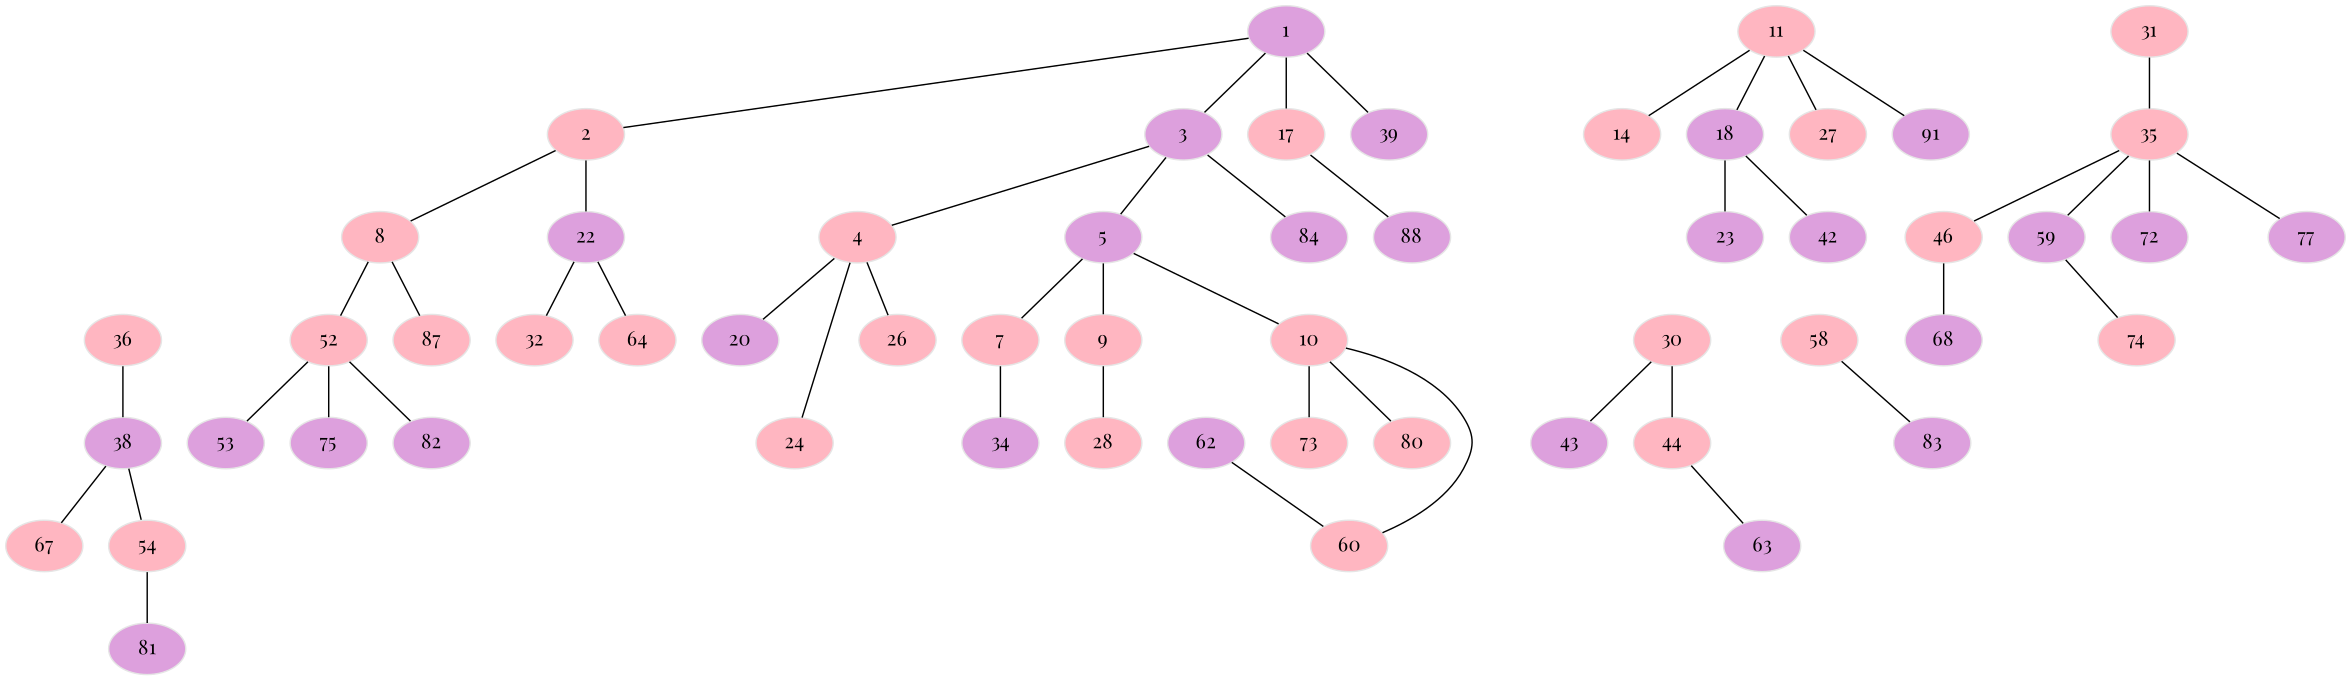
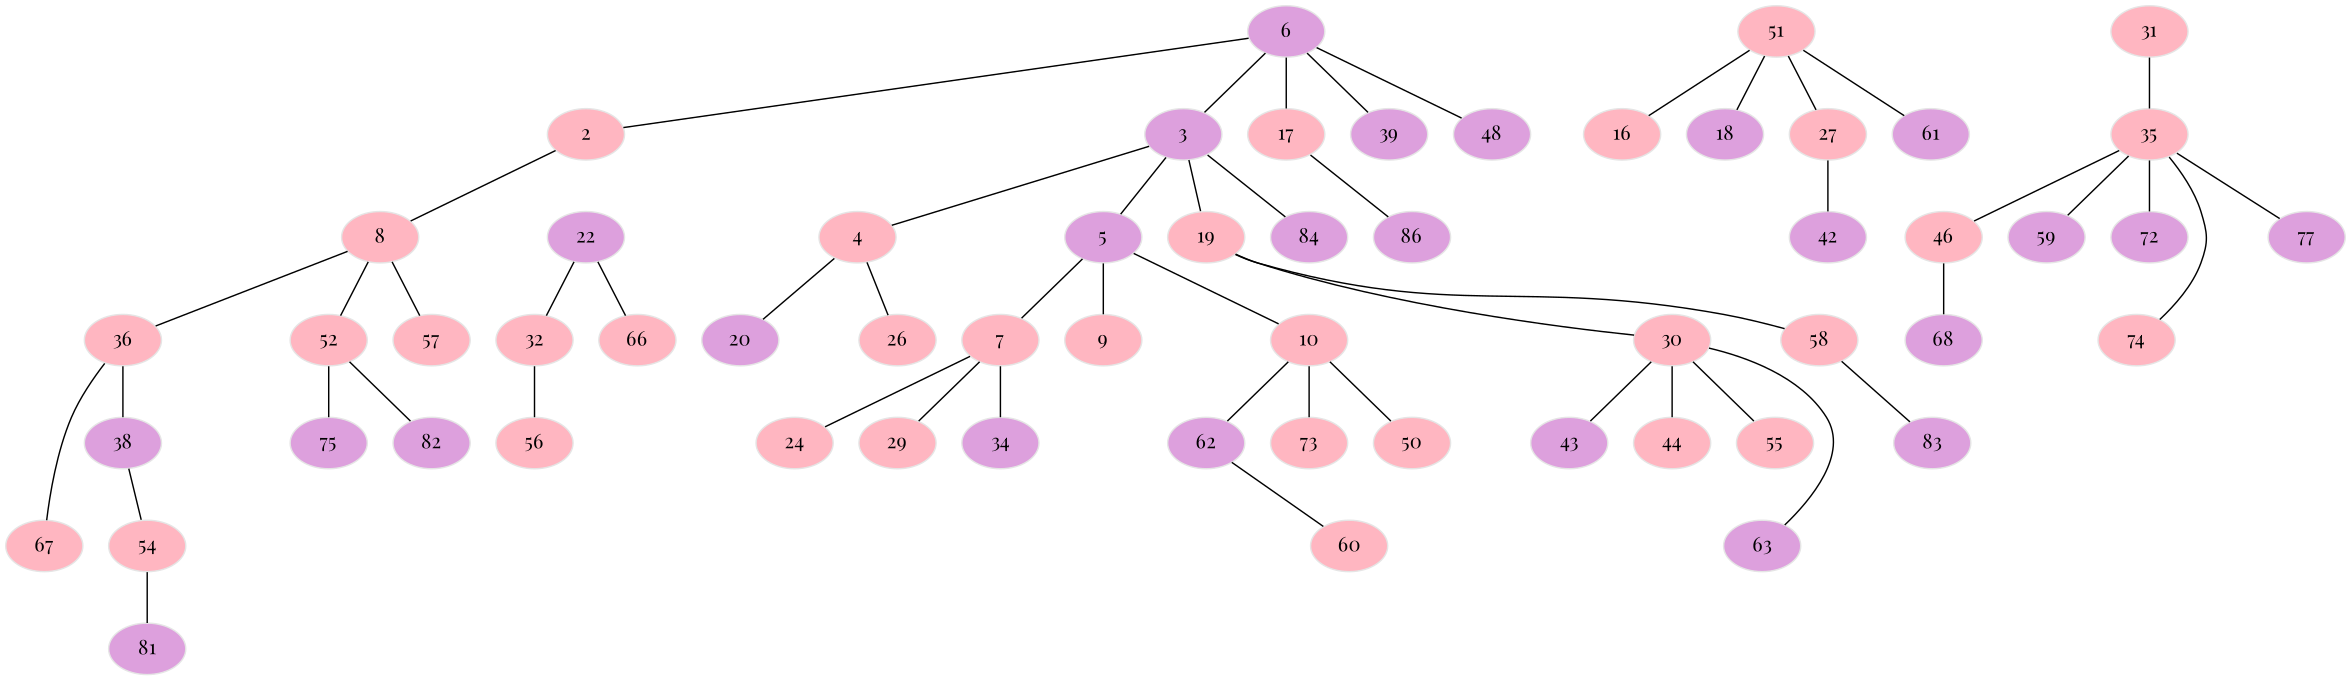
(1286, 31) -> (1286, 31)
(1776, 31) -> (1776, 31)
none -> (1492, 134)
(1622, 134) -> (1622, 134)
(1931, 134) -> (1931, 134)
(586, 186) -> none
(1776, 186) -> (1828, 186)
none -> (1206, 237)
(1412, 237) -> (1412, 237)
(1725, 237) -> none
none -> (252, 289)
(2092, 289) -> (2206, 241)
(432, 340) -> (432, 340)
(637, 340) -> (637, 340)
(826, 340) -> (898, 392)
(1468, 426) -> (1258, 391)
(226, 443) -> none
none -> (535, 443)
none -> (898, 443)
(1103, 443) -> none
(1412, 443) -> (1412, 443)
none -> (1775, 443)
(84, 495) -> (64, 437)
(1717, 495) -> (1822, 411)
